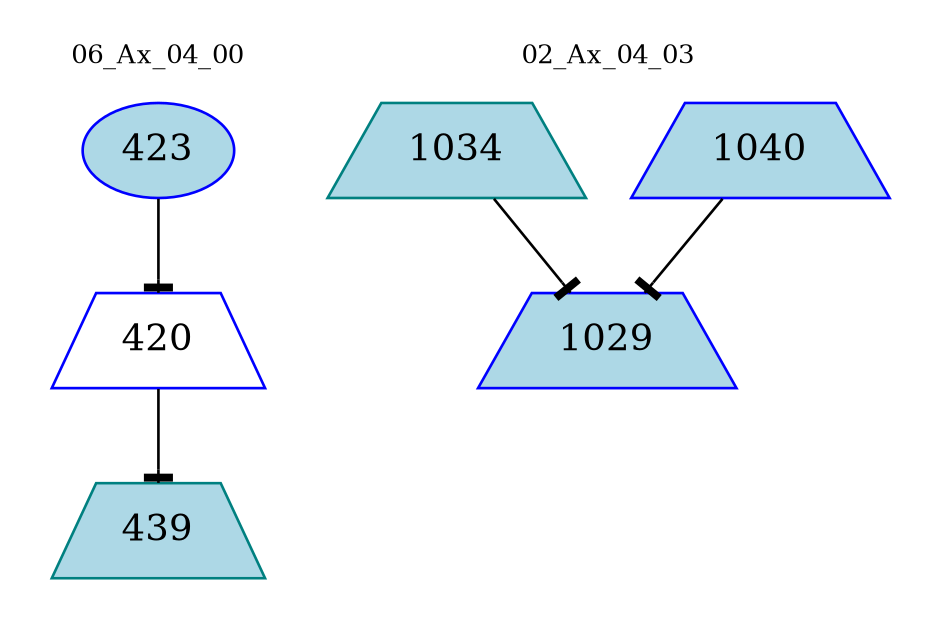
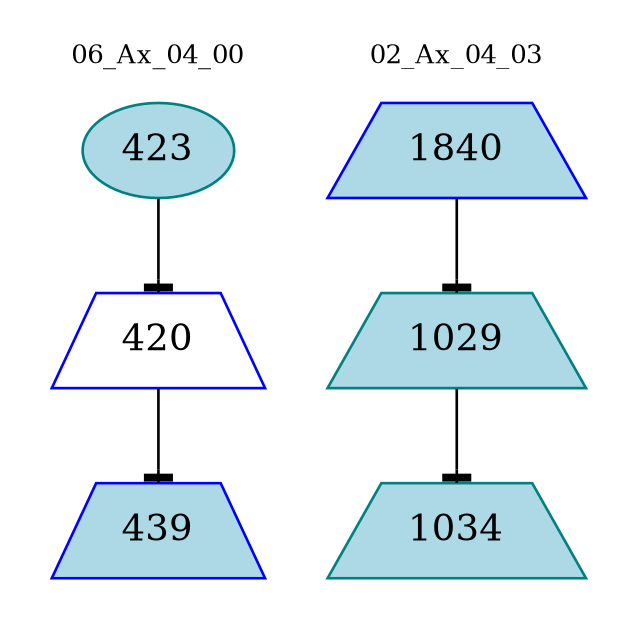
(158, 150) -> (158, 150)
(760, 150) -> (457, 150)
(528, 241) -> (457, 429)
(607, 341) -> (457, 341)
(158, 531) -> (158, 531)
